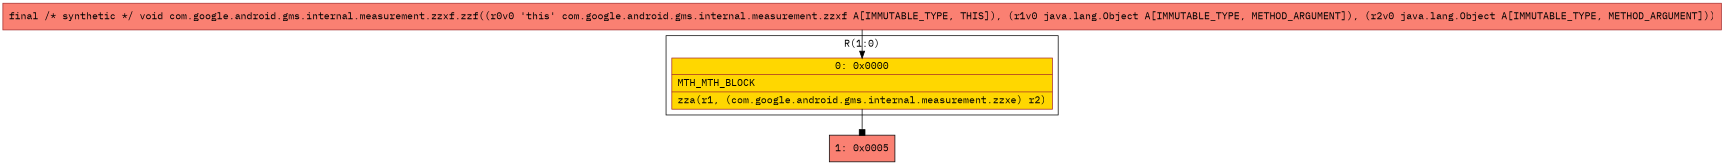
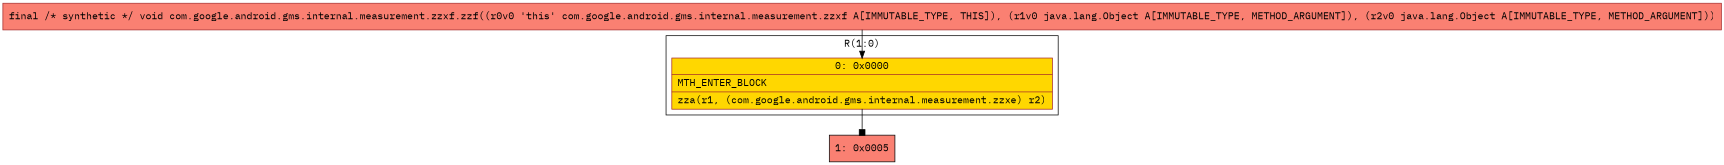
(717, 83) -> (722, 83)
